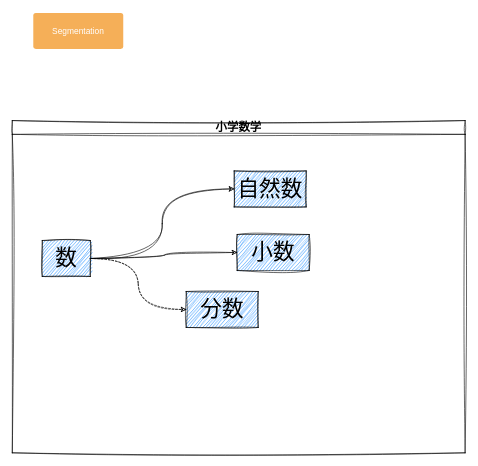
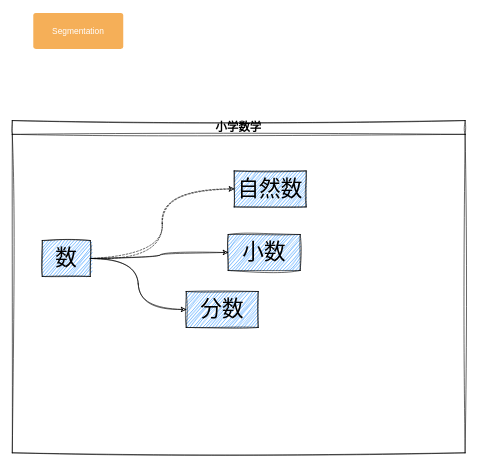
(178, 198) -> (178, 198)
(273, 252) -> (264, 252)
(139, 291) -> (139, 291)
